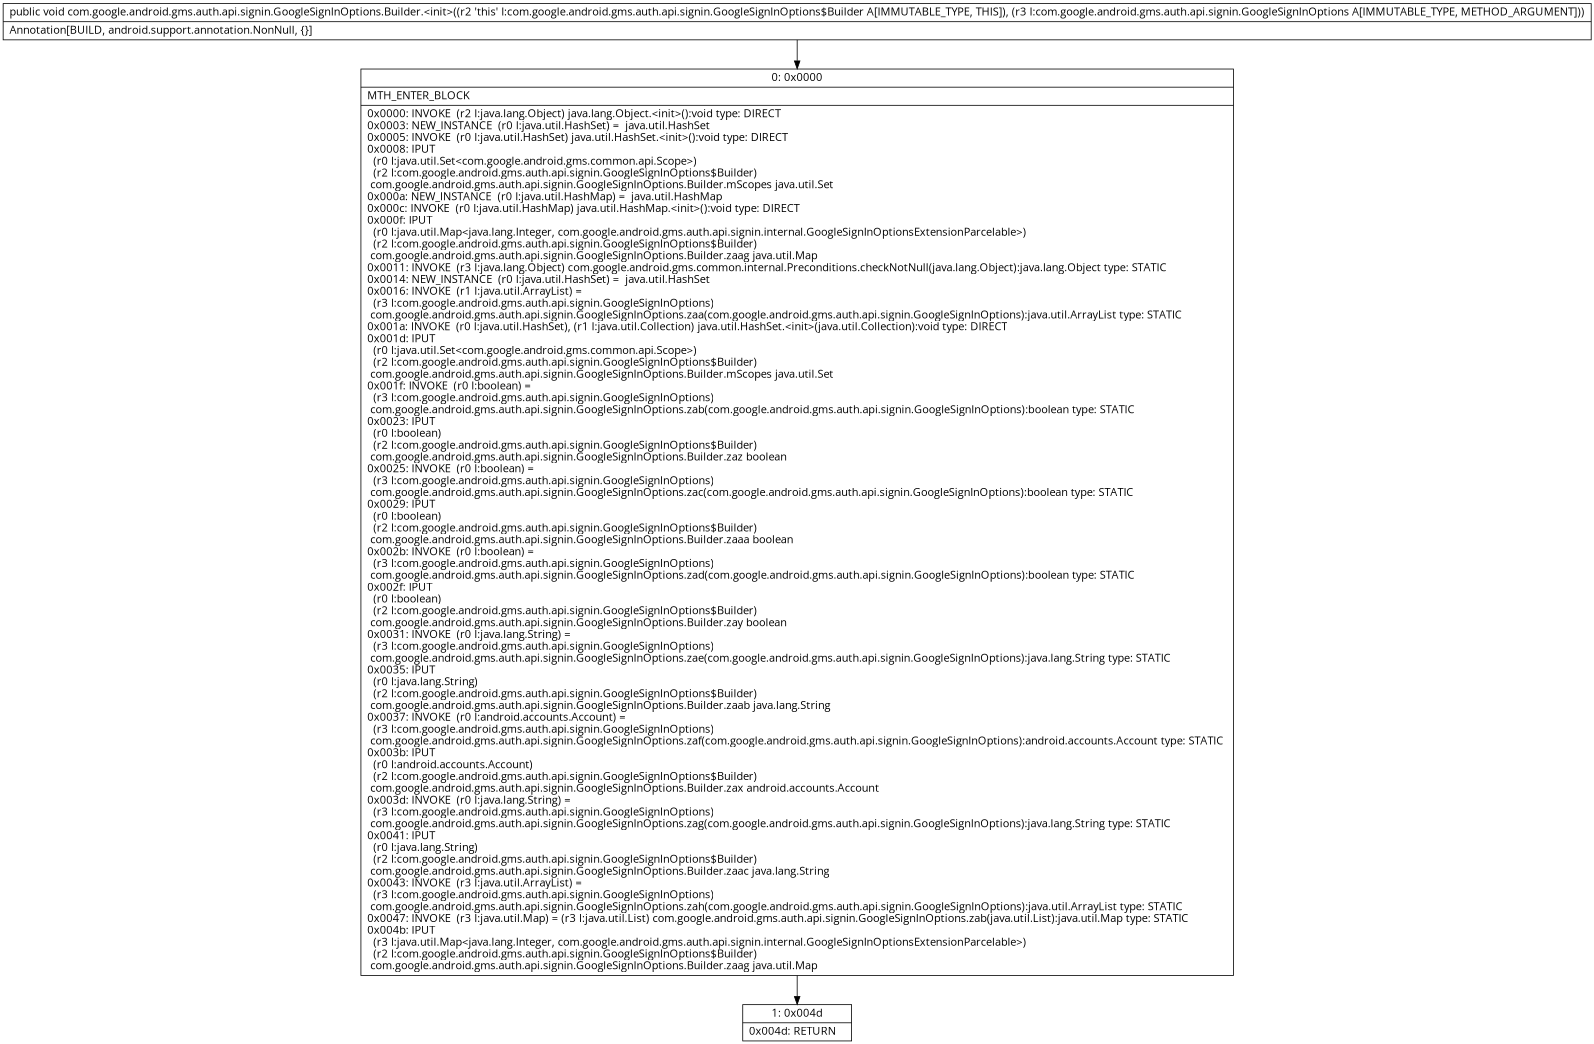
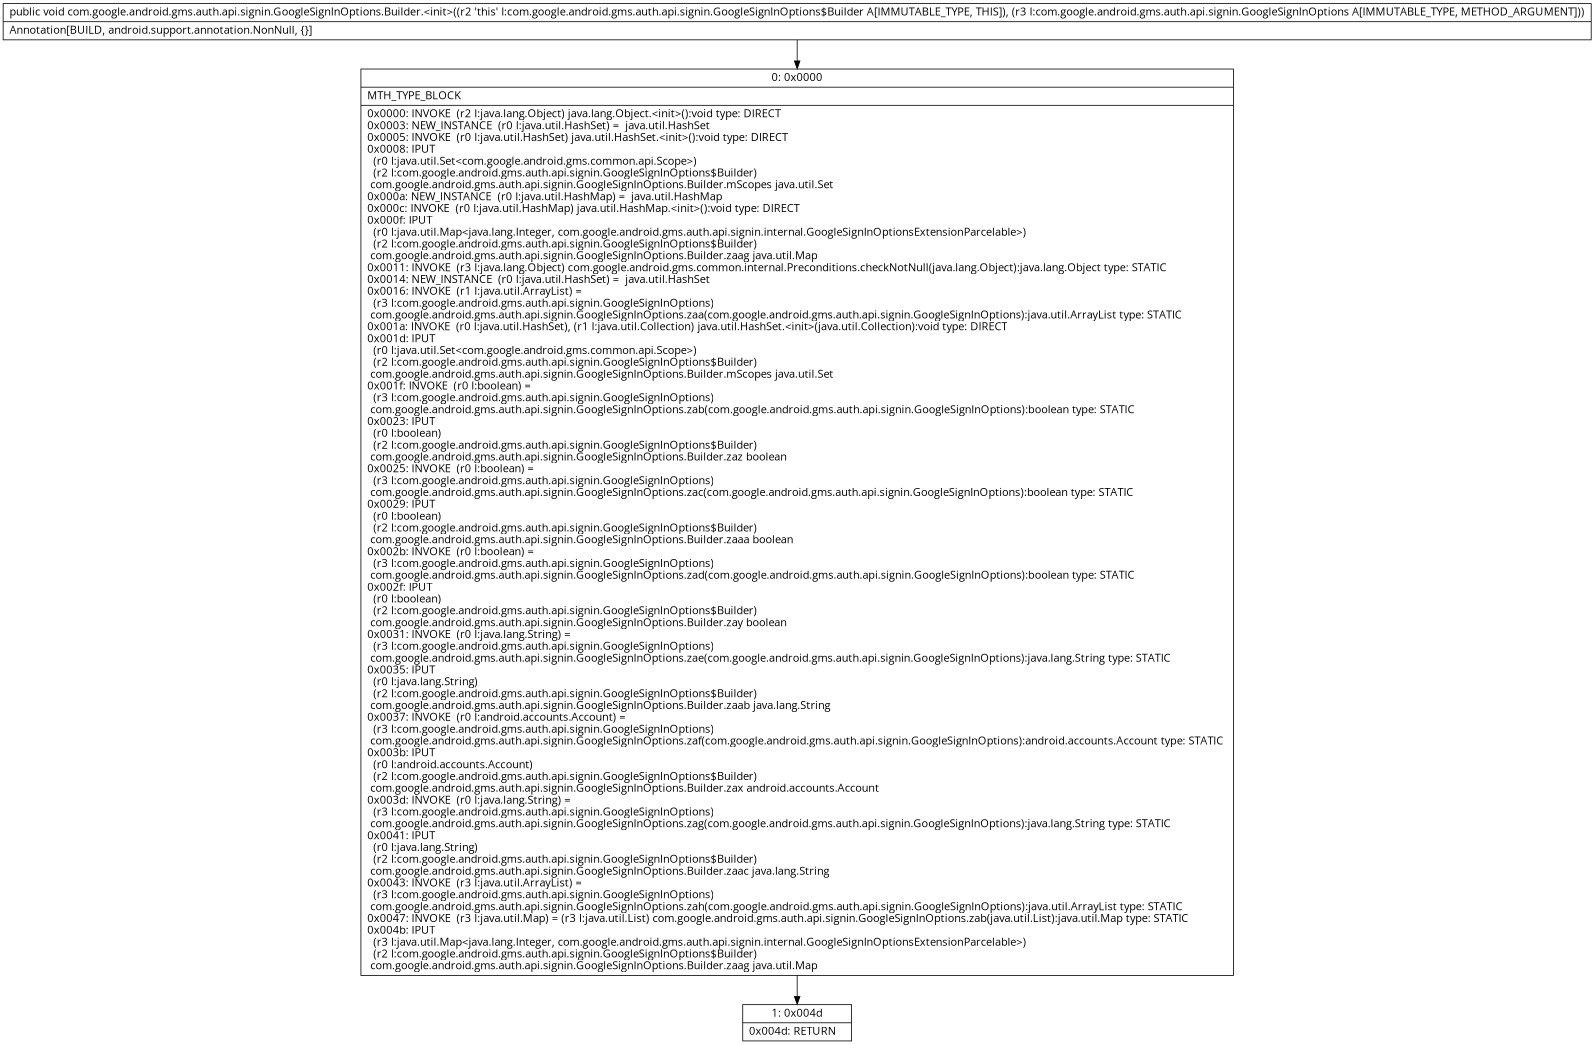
(419, 96) -> (414, 96)
